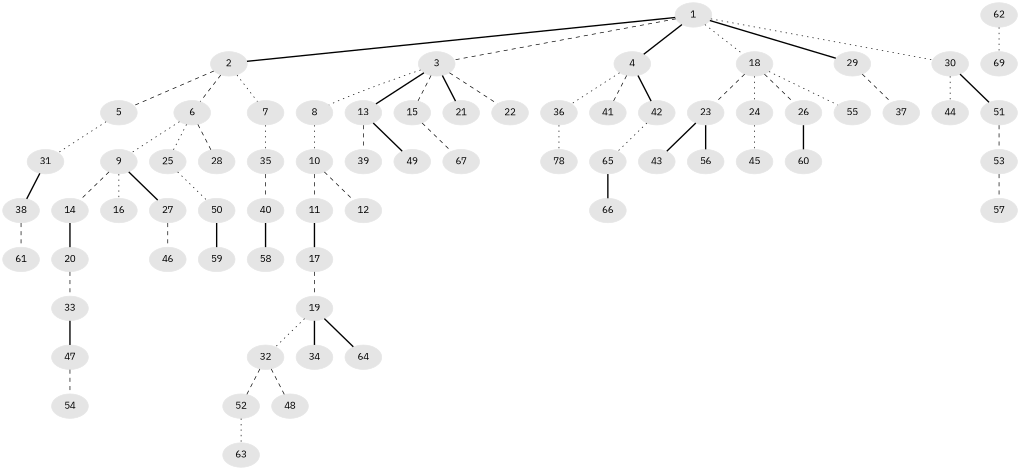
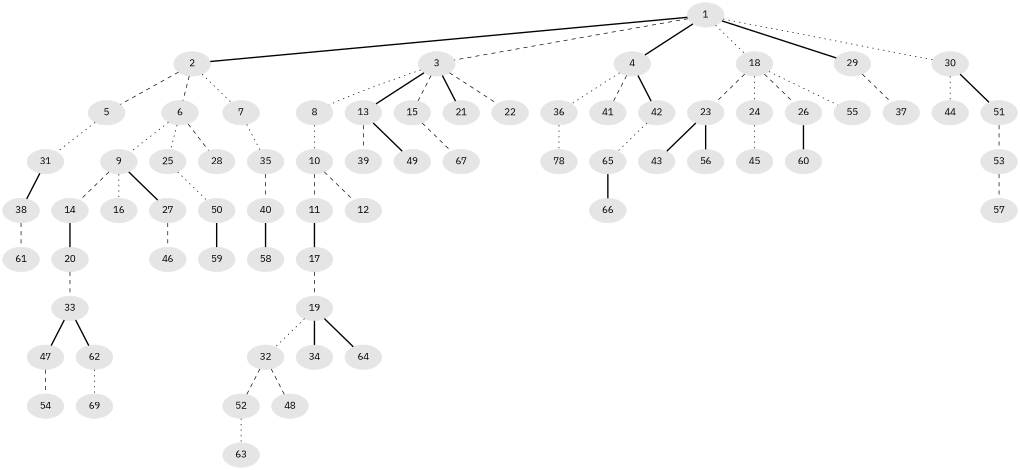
none -> (82, 333)
